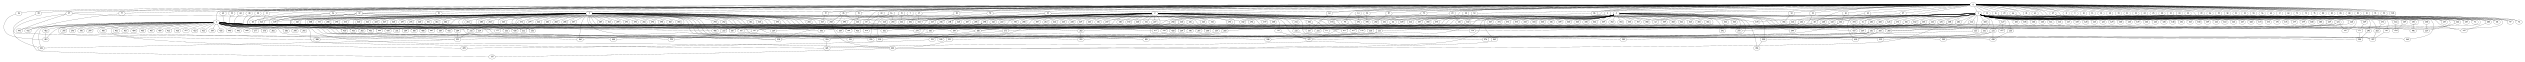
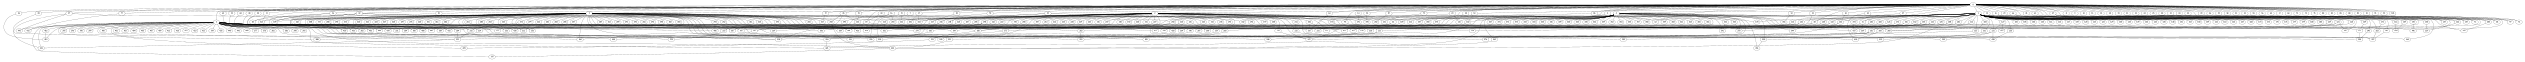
none -> (1221, 22)
